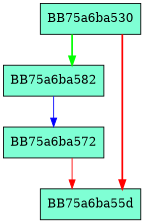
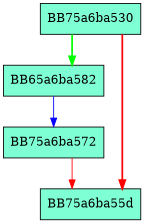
(54, 81) -> (54, 81)
